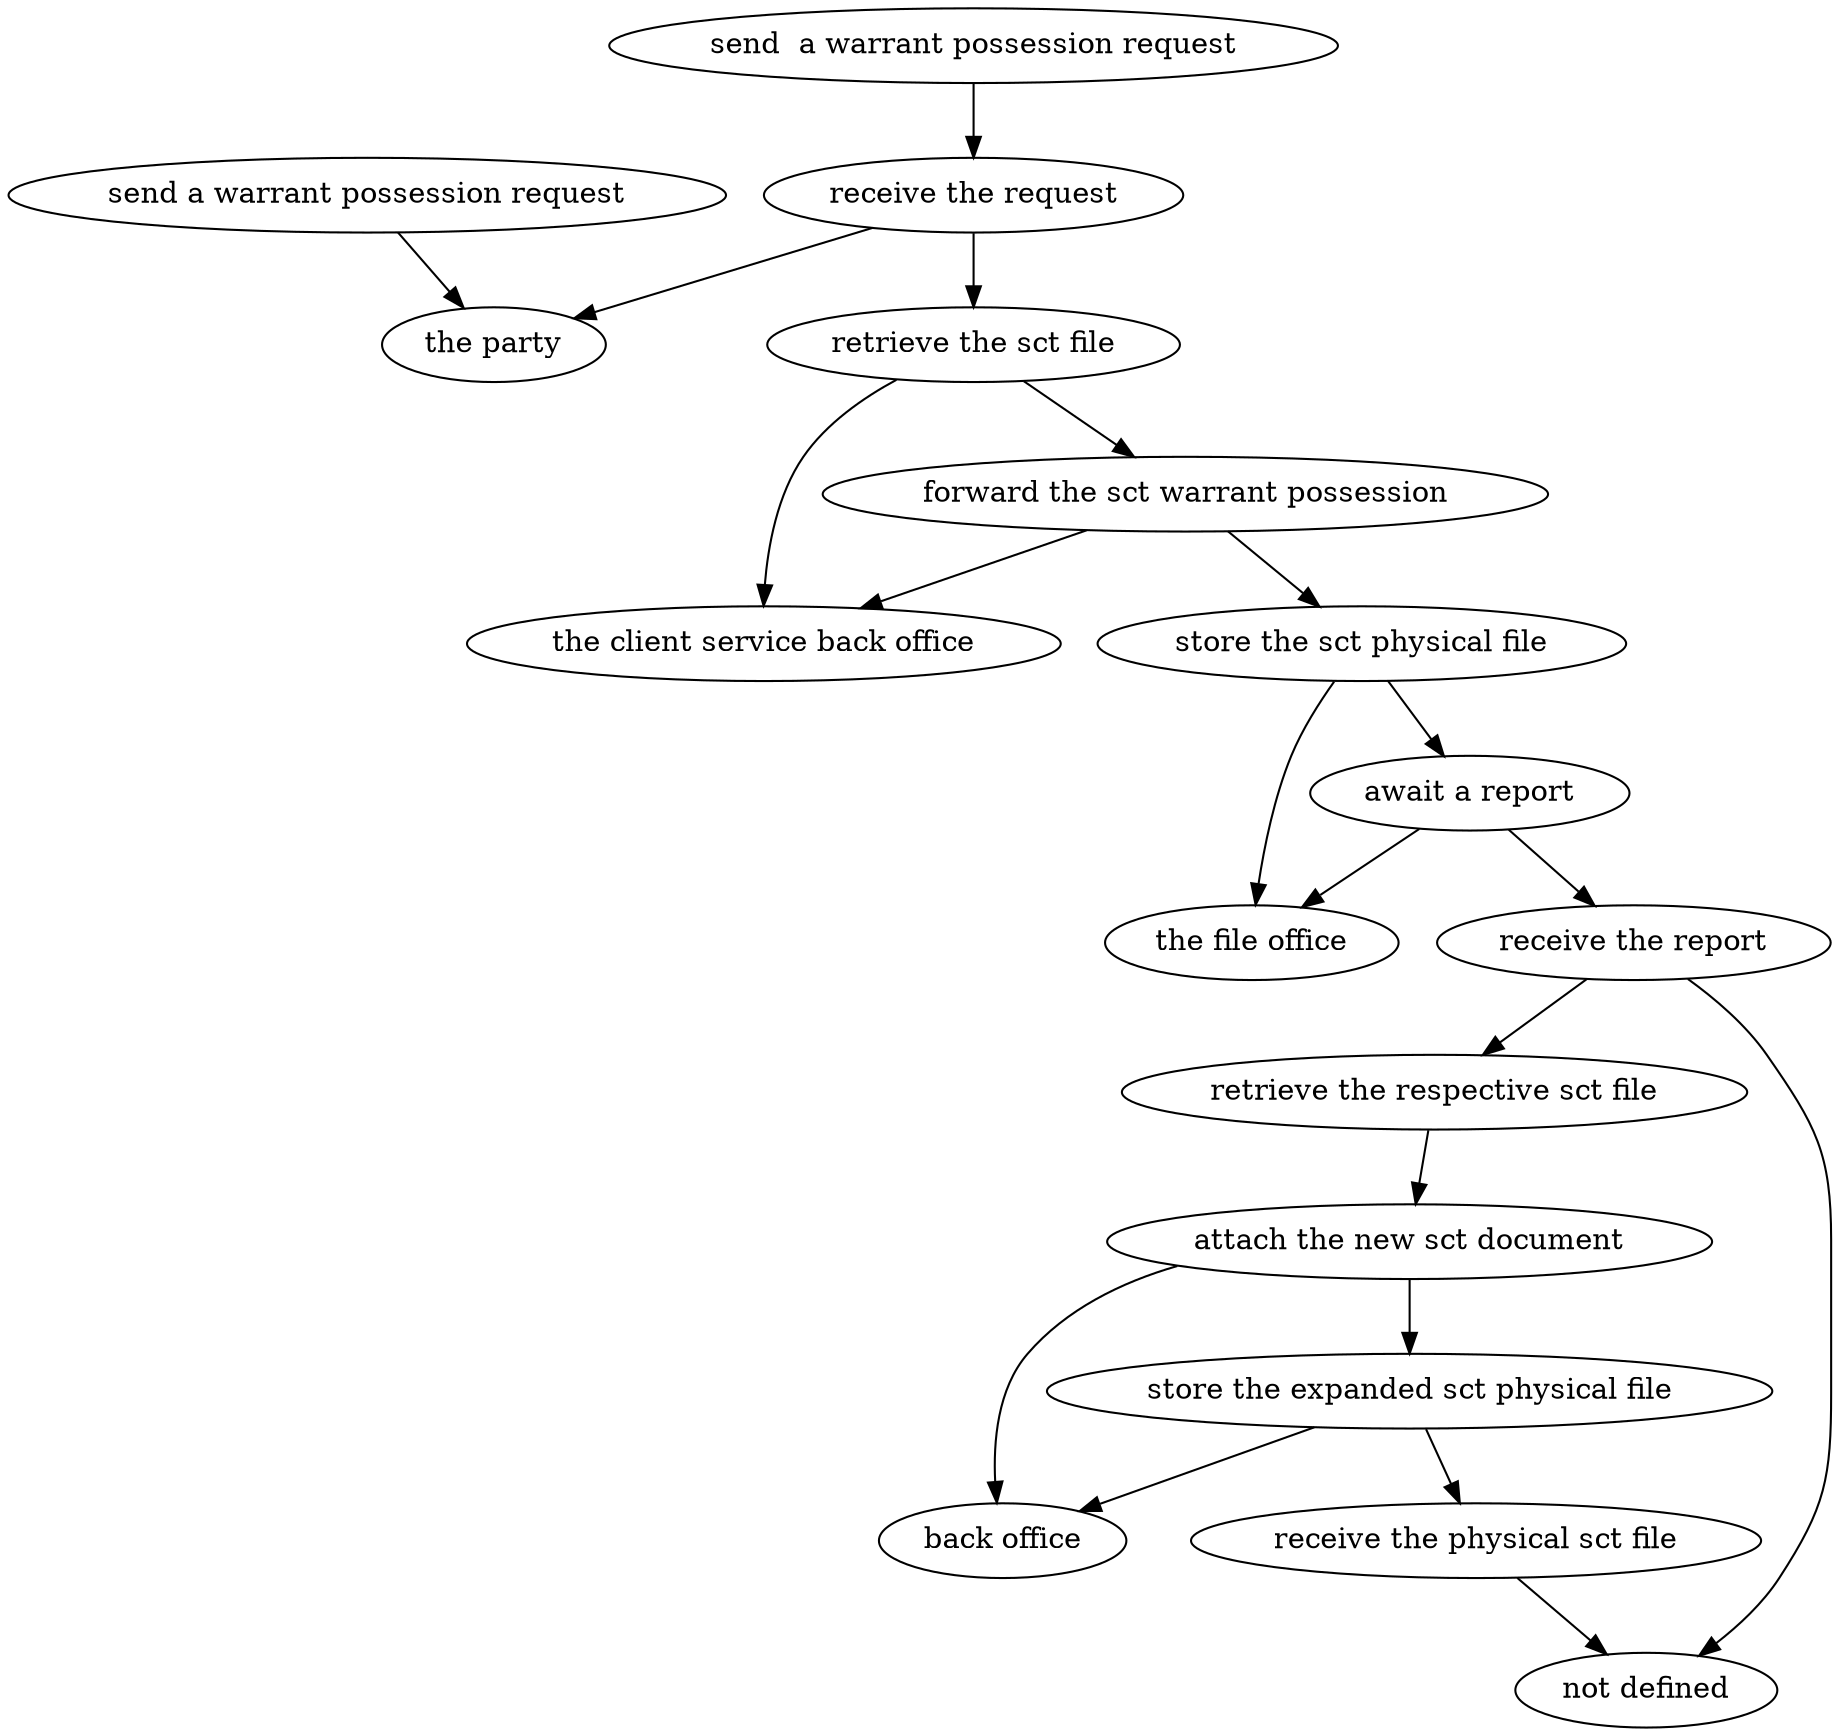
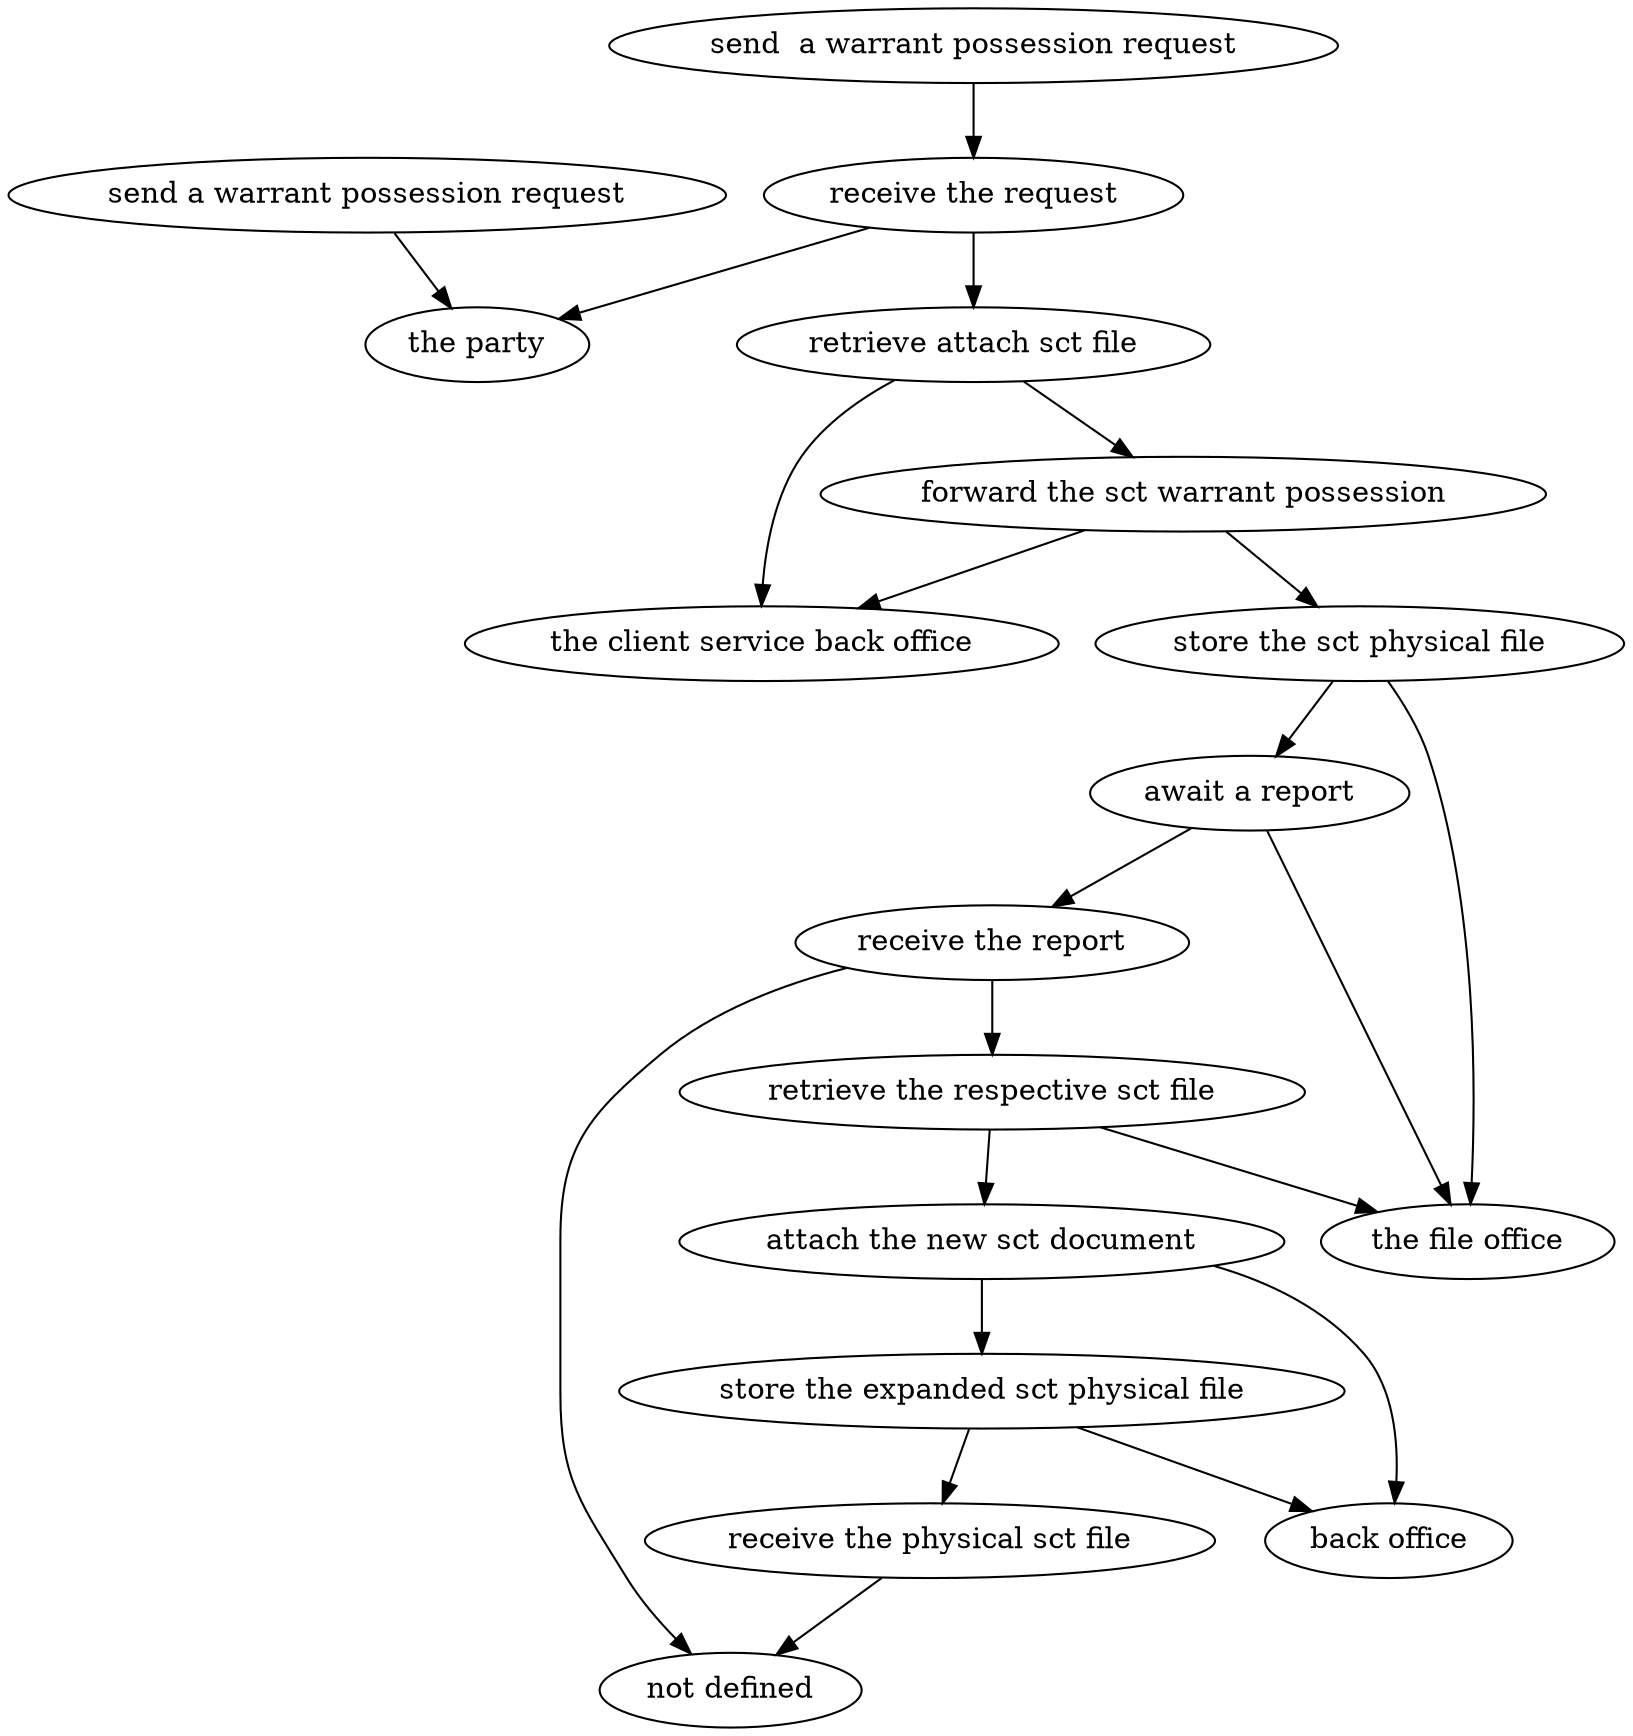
(974, 345) -> (974, 345)
none -> (1229, 1167)
